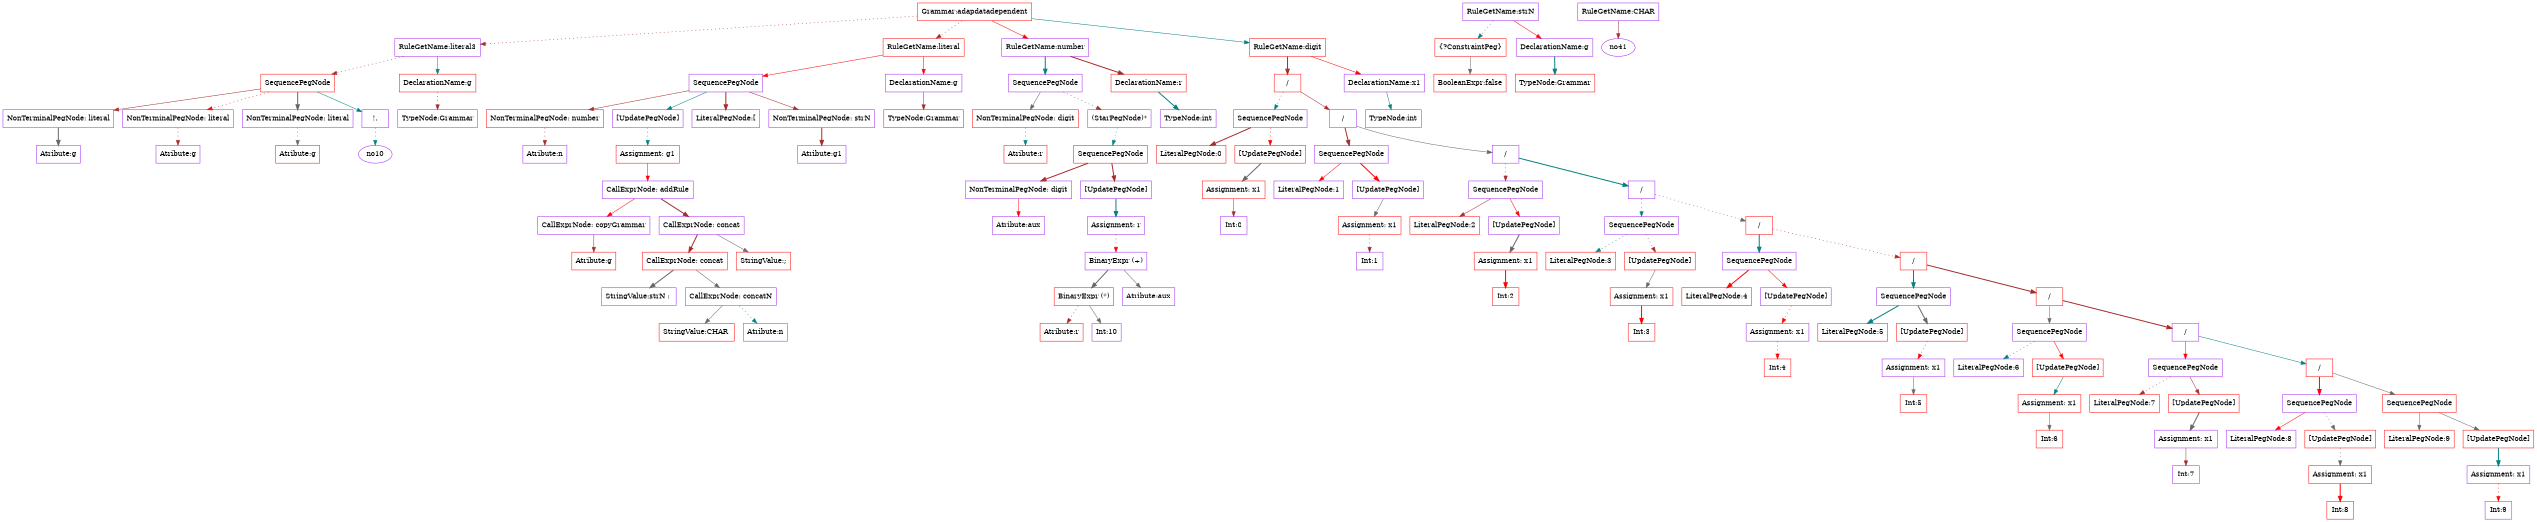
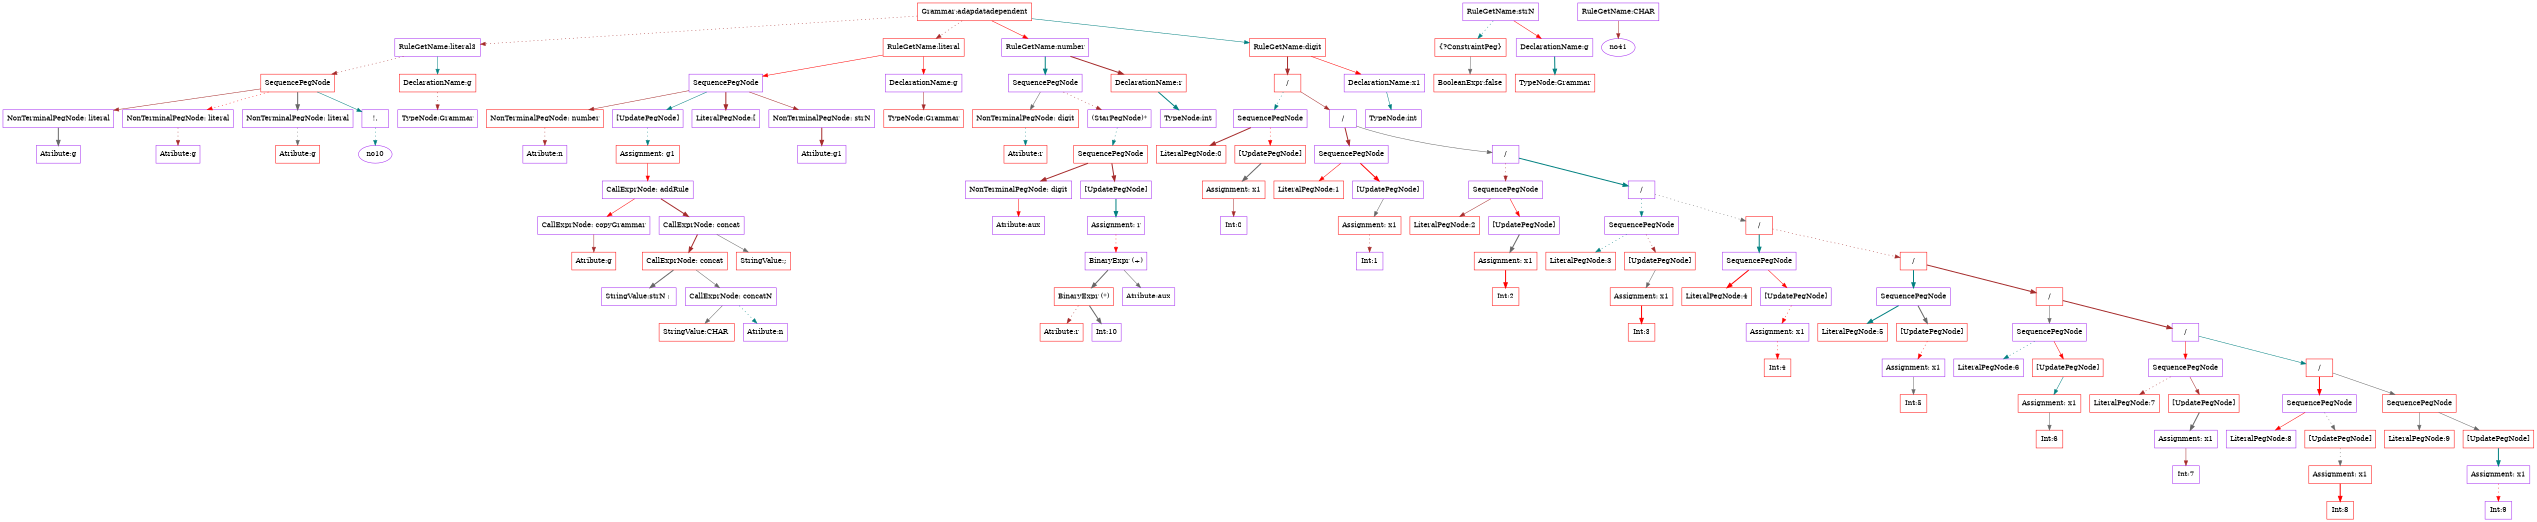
(1309, 190) -> (1309, 190)
(1094, 312) -> (1094, 312)
